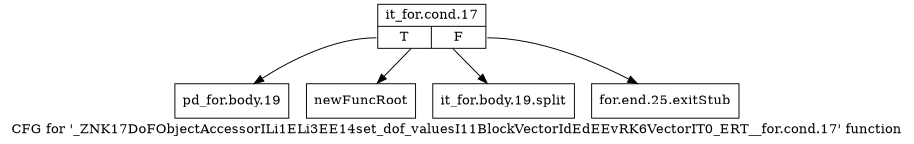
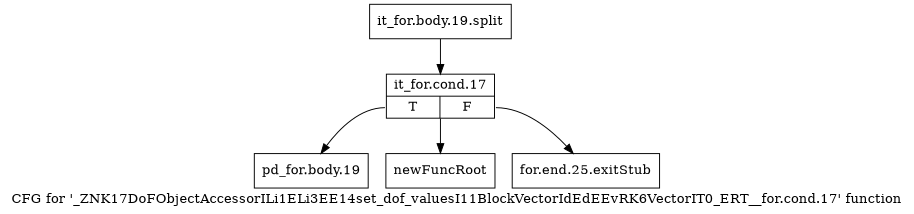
(467, 63) -> (440, 52)
